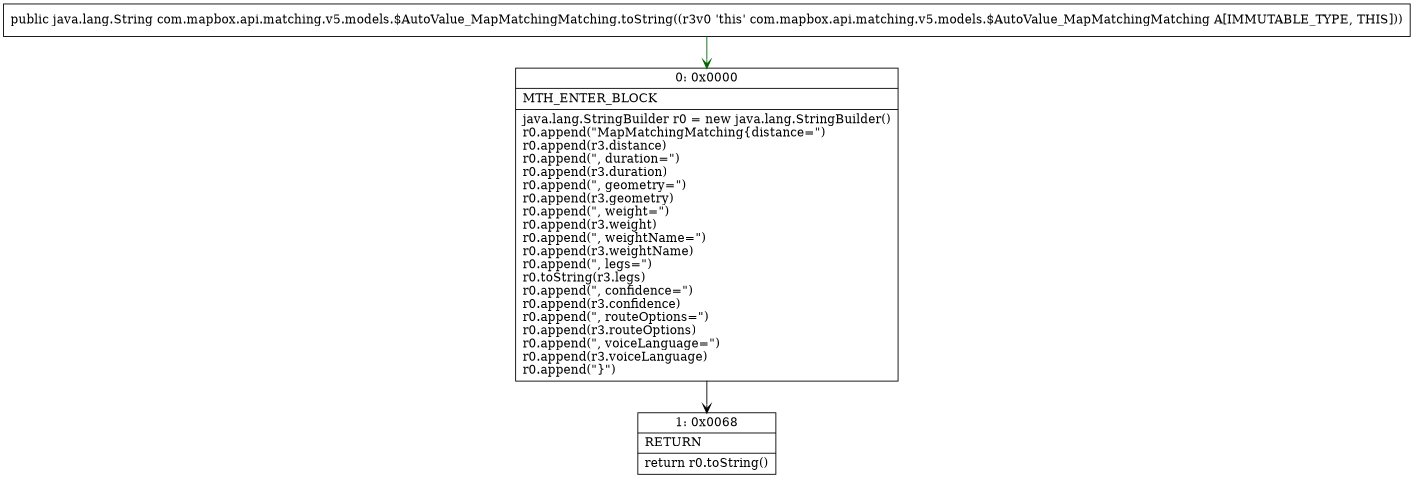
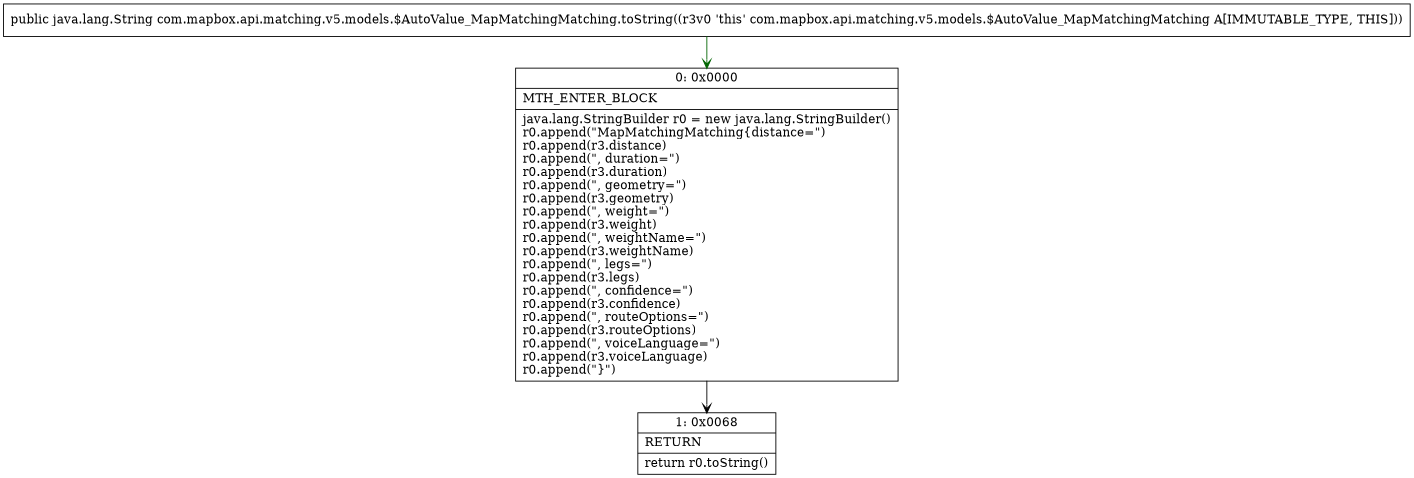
(584, 278) -> (581, 278)
